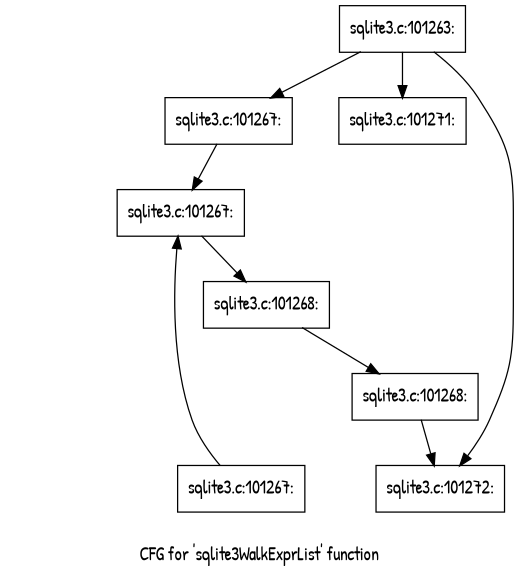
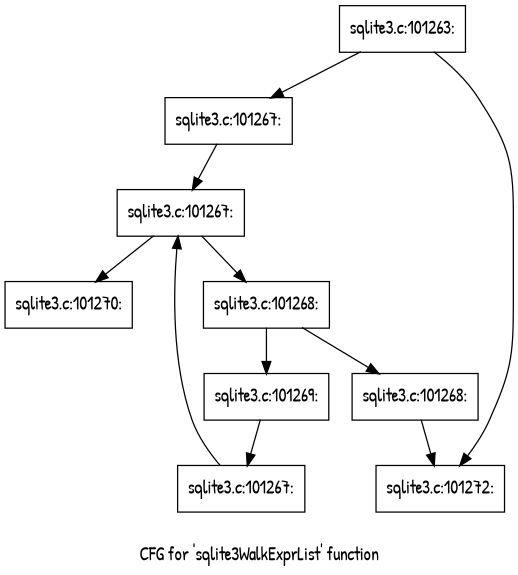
(402, 121) -> none
none -> (69, 305)
none -> (266, 397)
